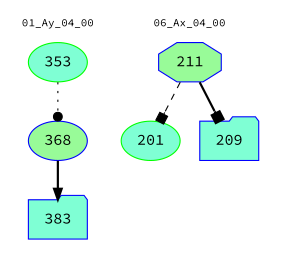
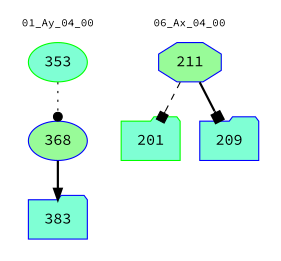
(151, 141) -> (151, 141)
